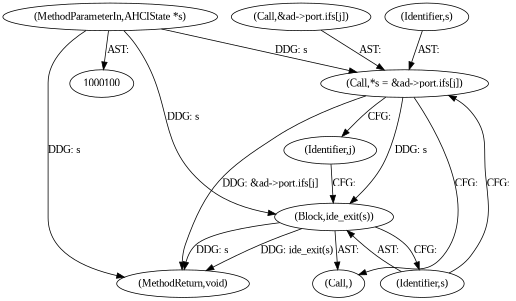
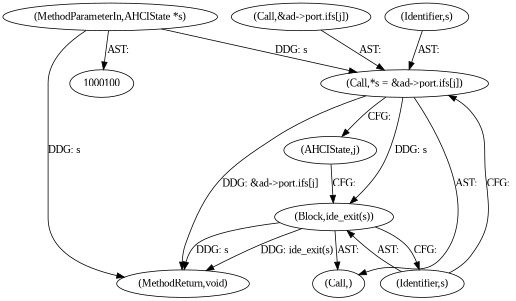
(173, 142) -> none
(330, 150) -> (330, 150)
(468, 184) -> (468, 184)
